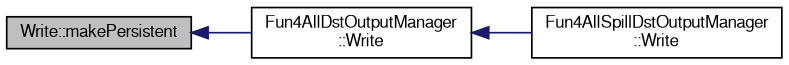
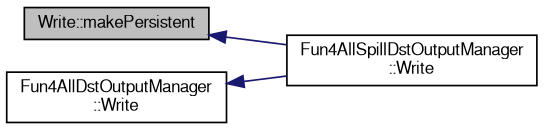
(230, 33) -> (256, 41)
